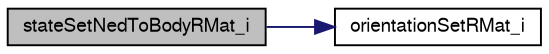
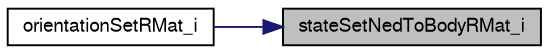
(291, 27) -> (239, 27)
